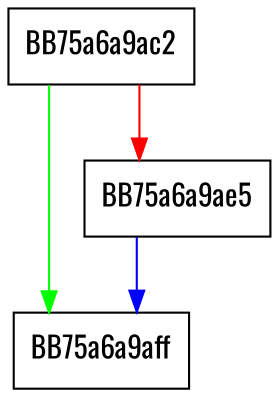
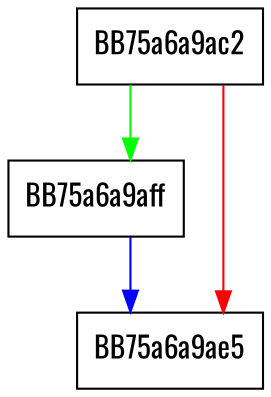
(137, 264) -> (130, 264)
